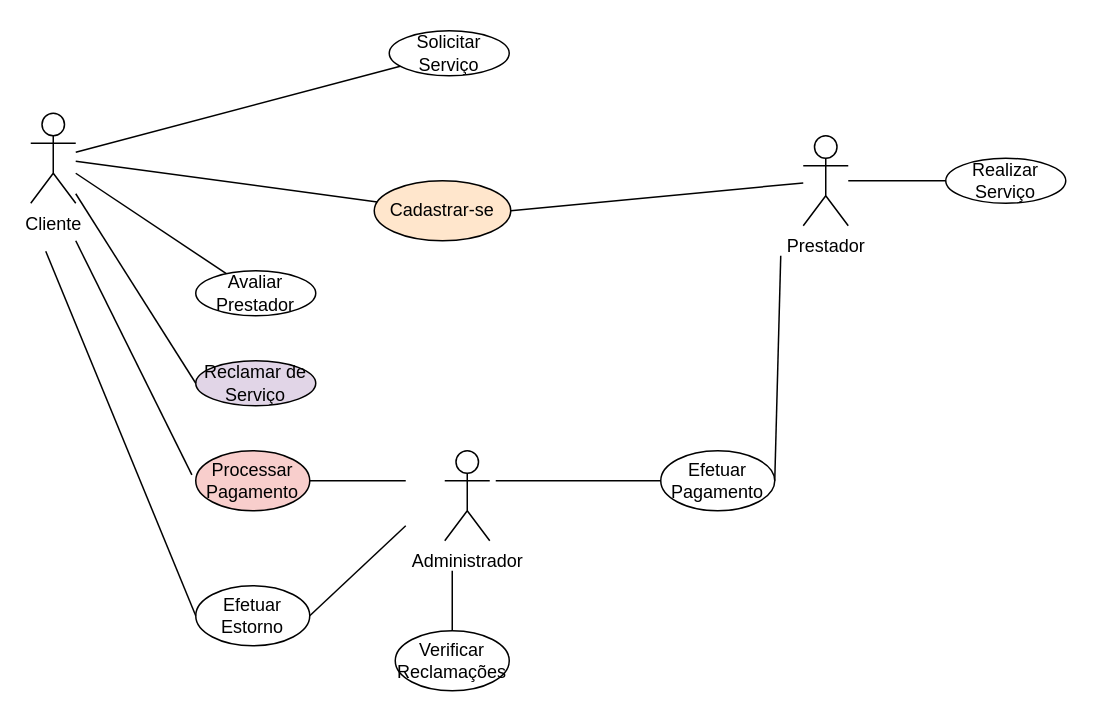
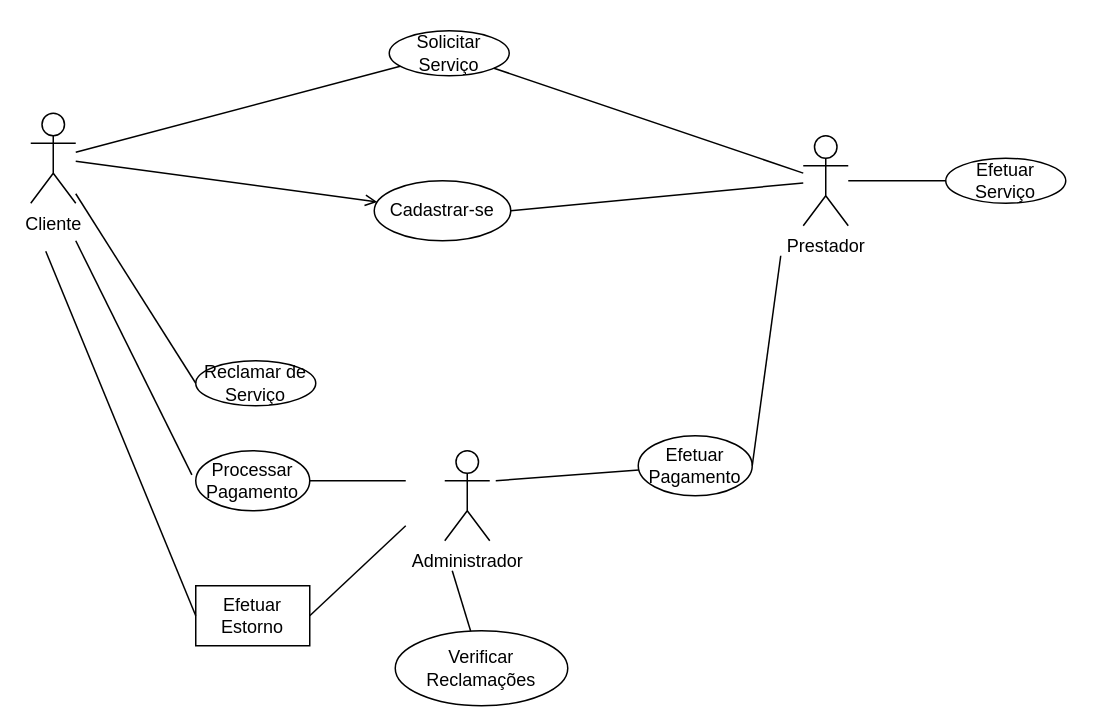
none -> (649, 121)
(1006, 181) -> (1006, 181)
(371, 201) -> (370, 201)
(443, 211) -> (443, 211)
(151, 223) -> none
(256, 293) -> none
(256, 383) -> (256, 383)
(253, 481) -> (253, 481)
(718, 481) -> (695, 466)
(253, 616) -> (253, 616)
(452, 661) -> (482, 668)
